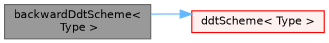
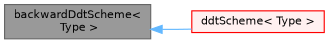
(165, 14) -> (177, 29)
